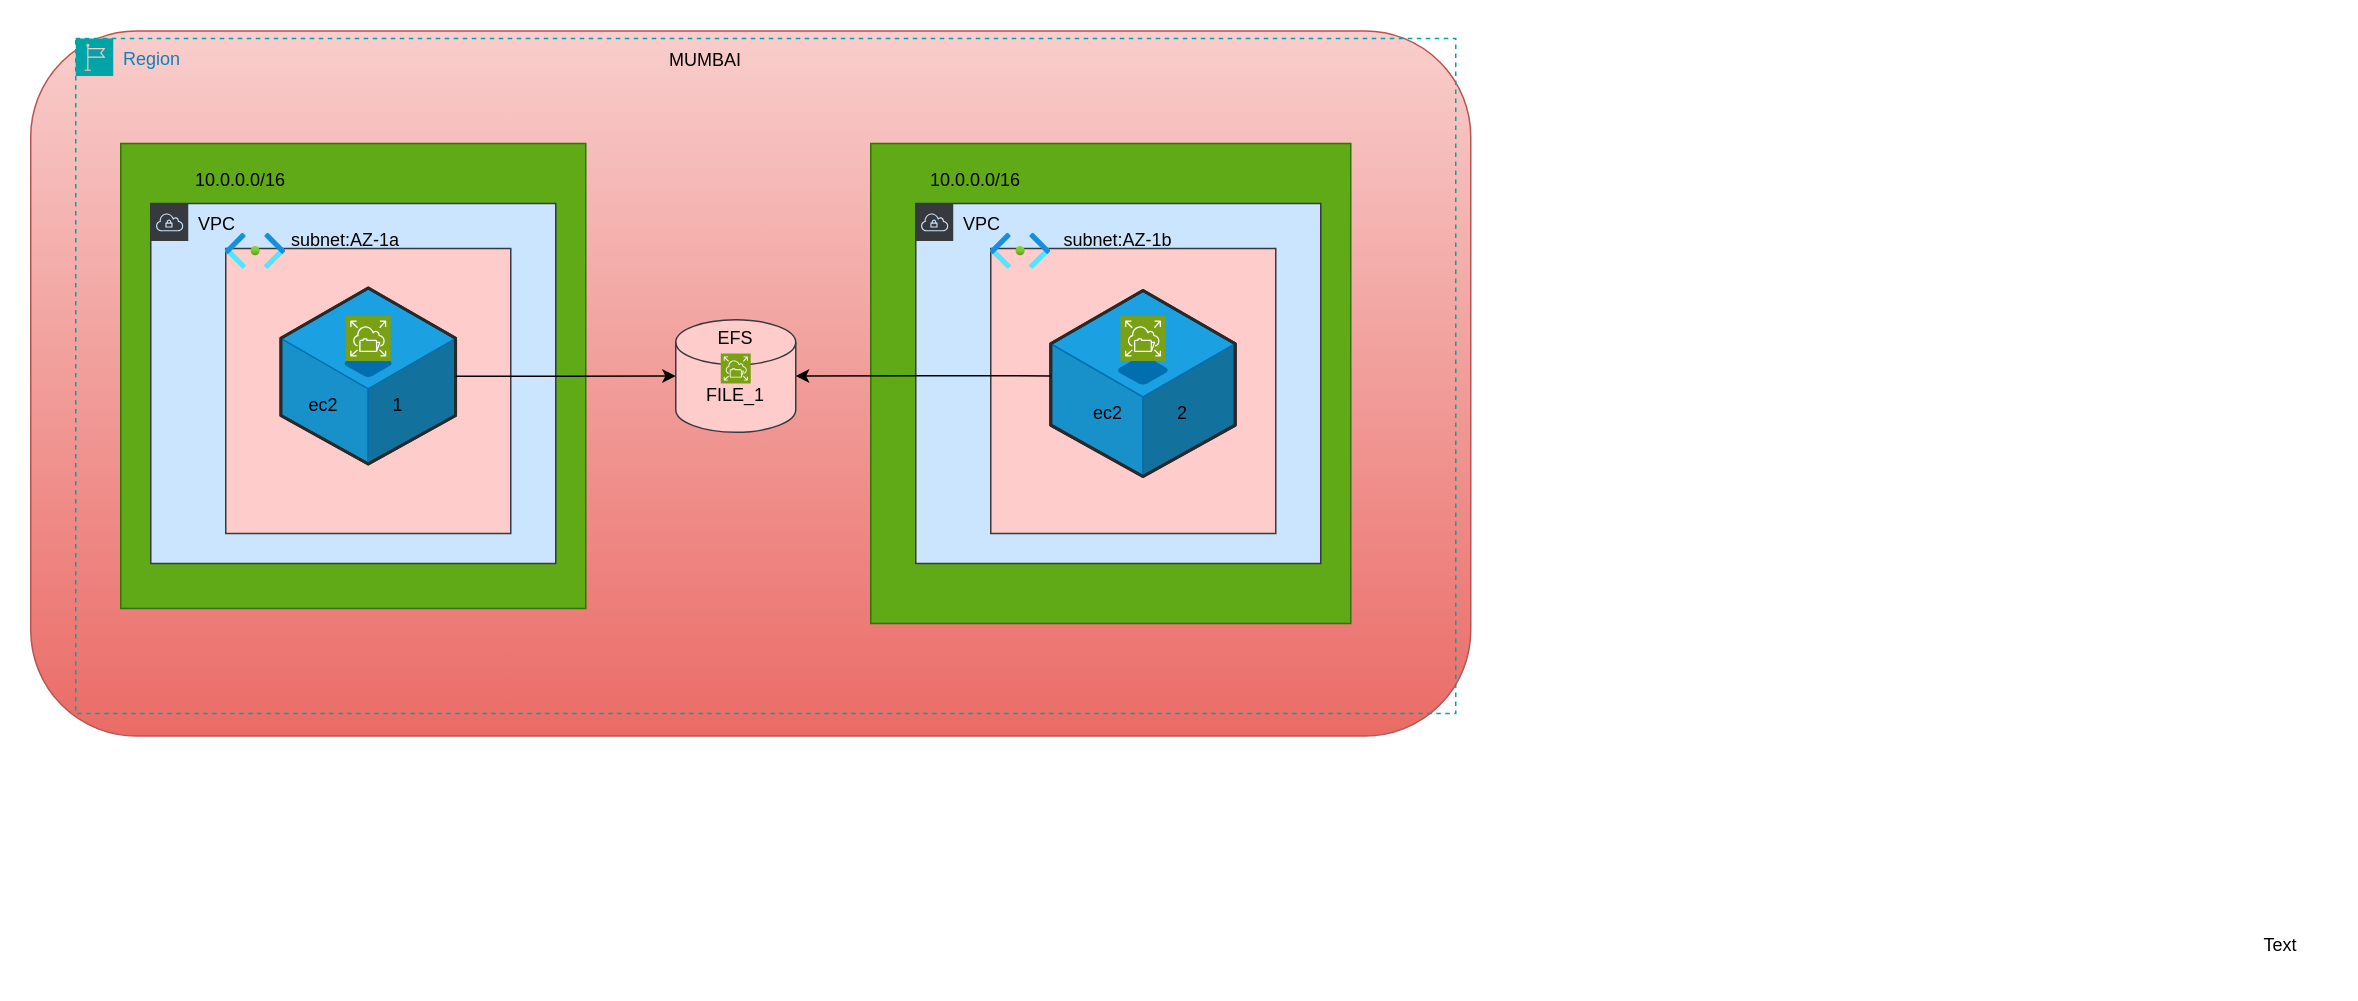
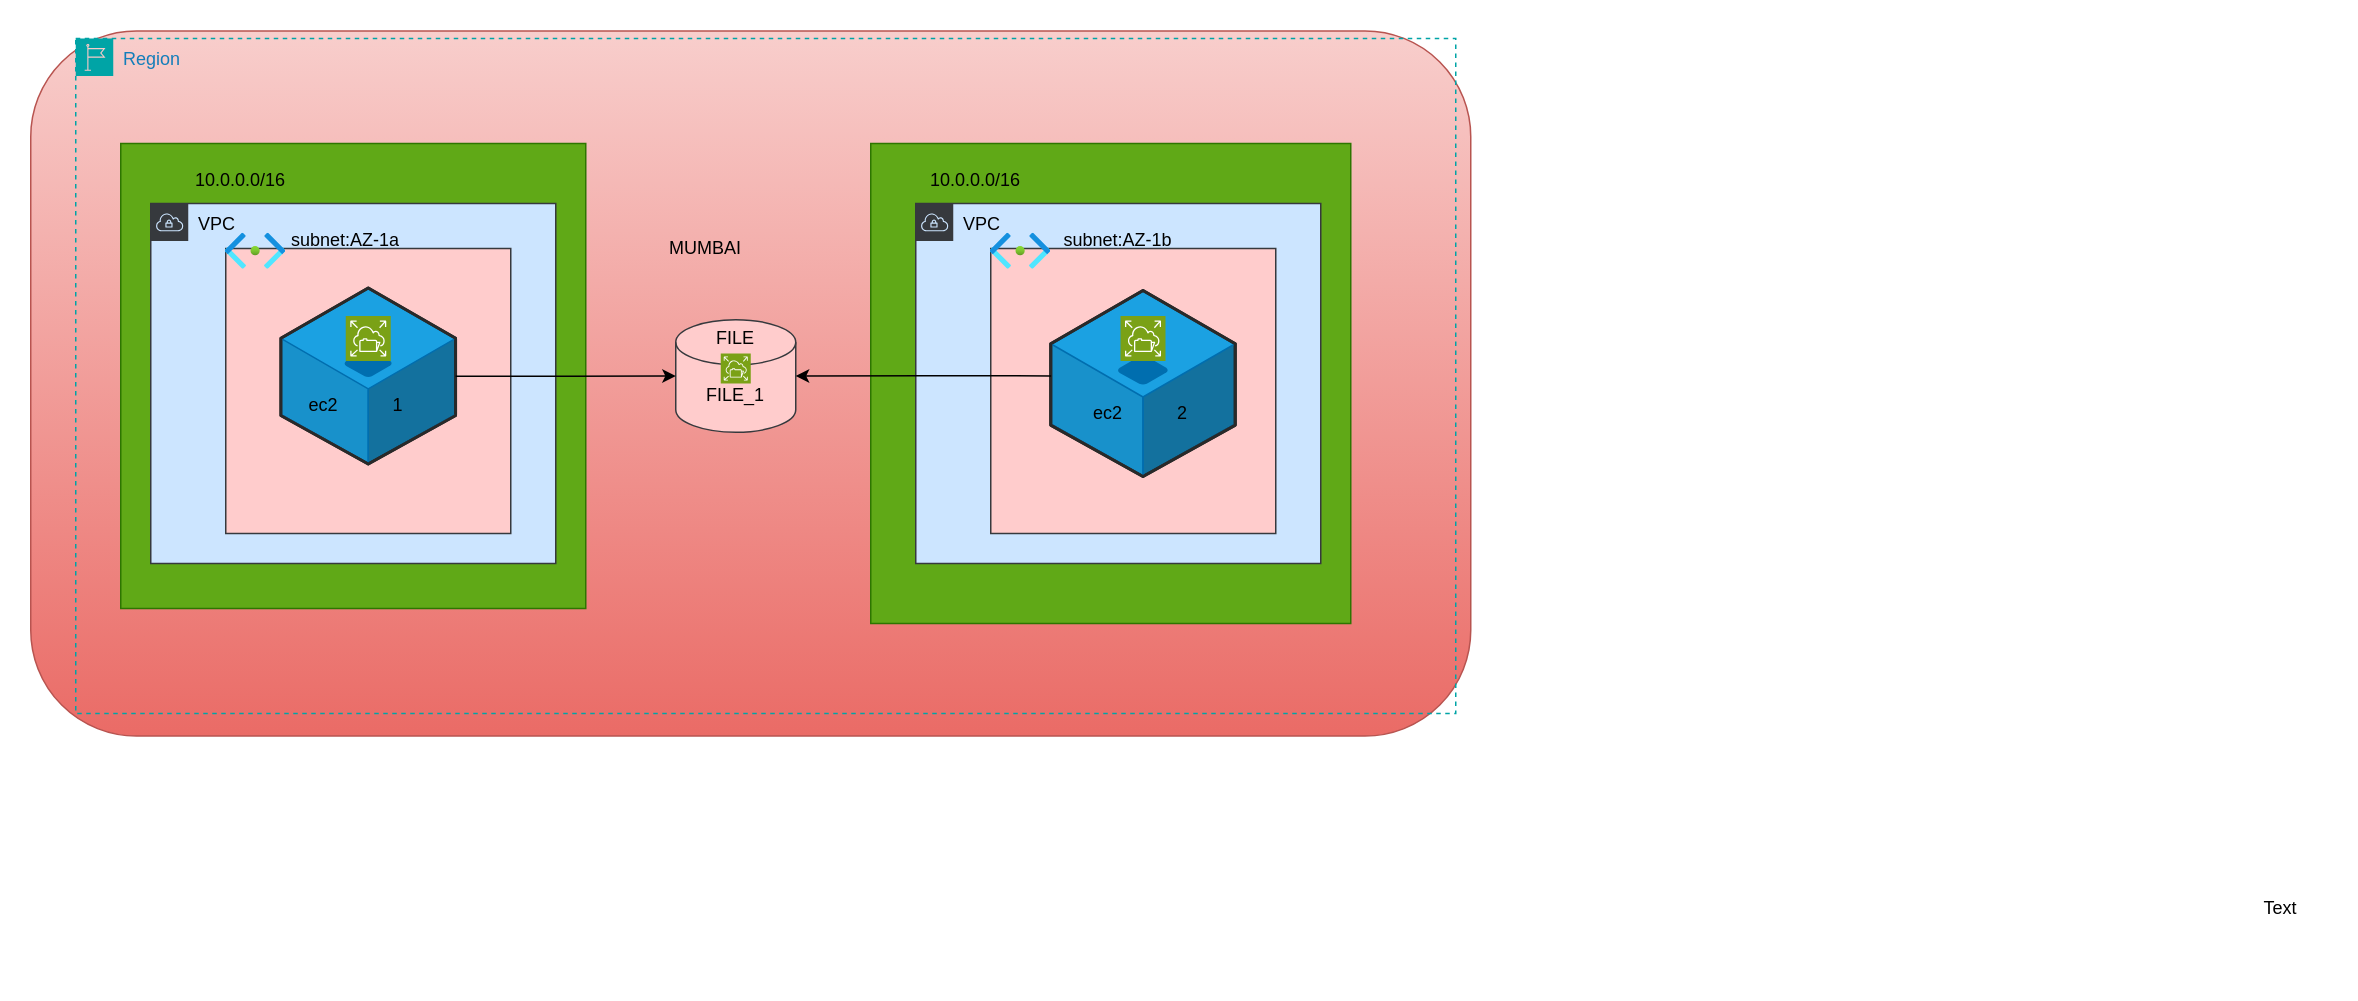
(706, 61) -> (706, 248)
(736, 338) -> (736, 338)
(2281, 946) -> (2281, 908)
